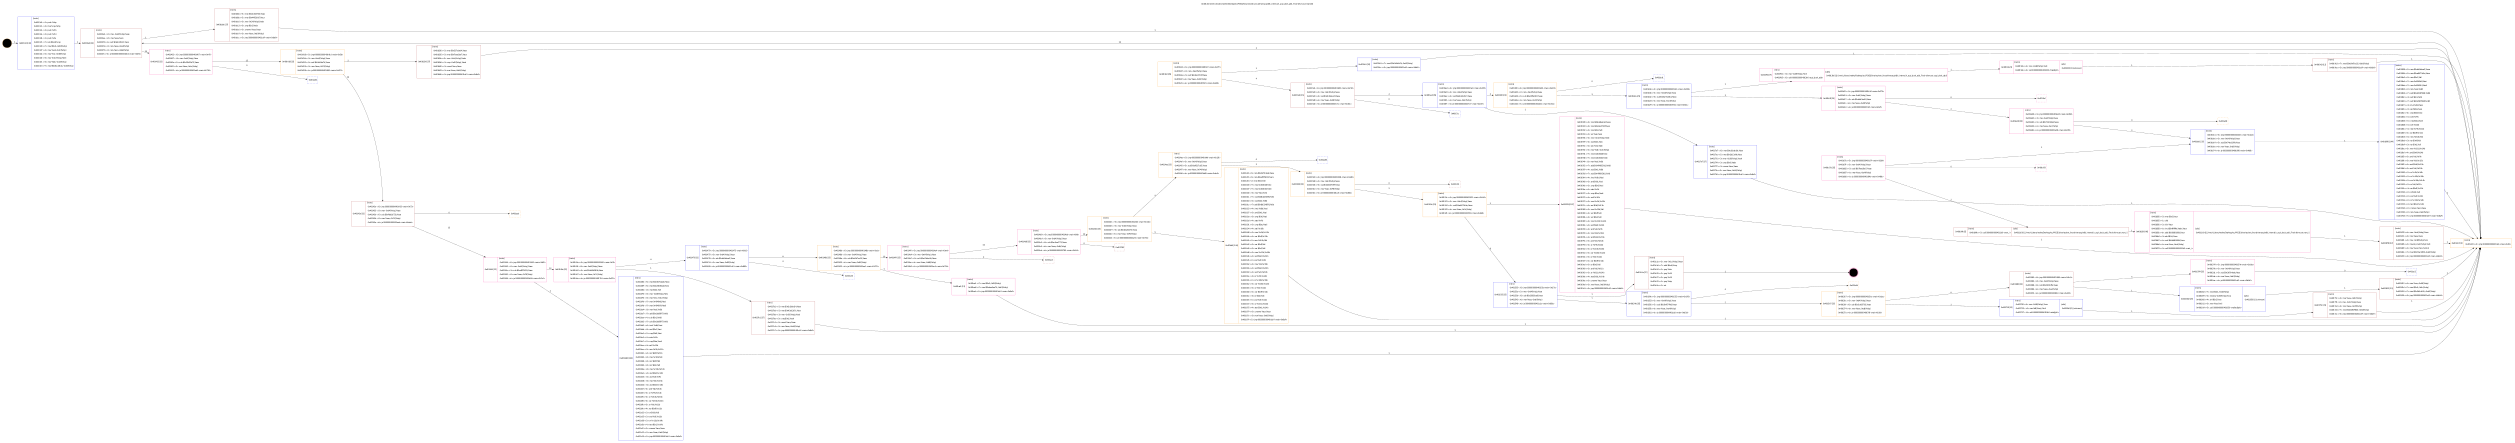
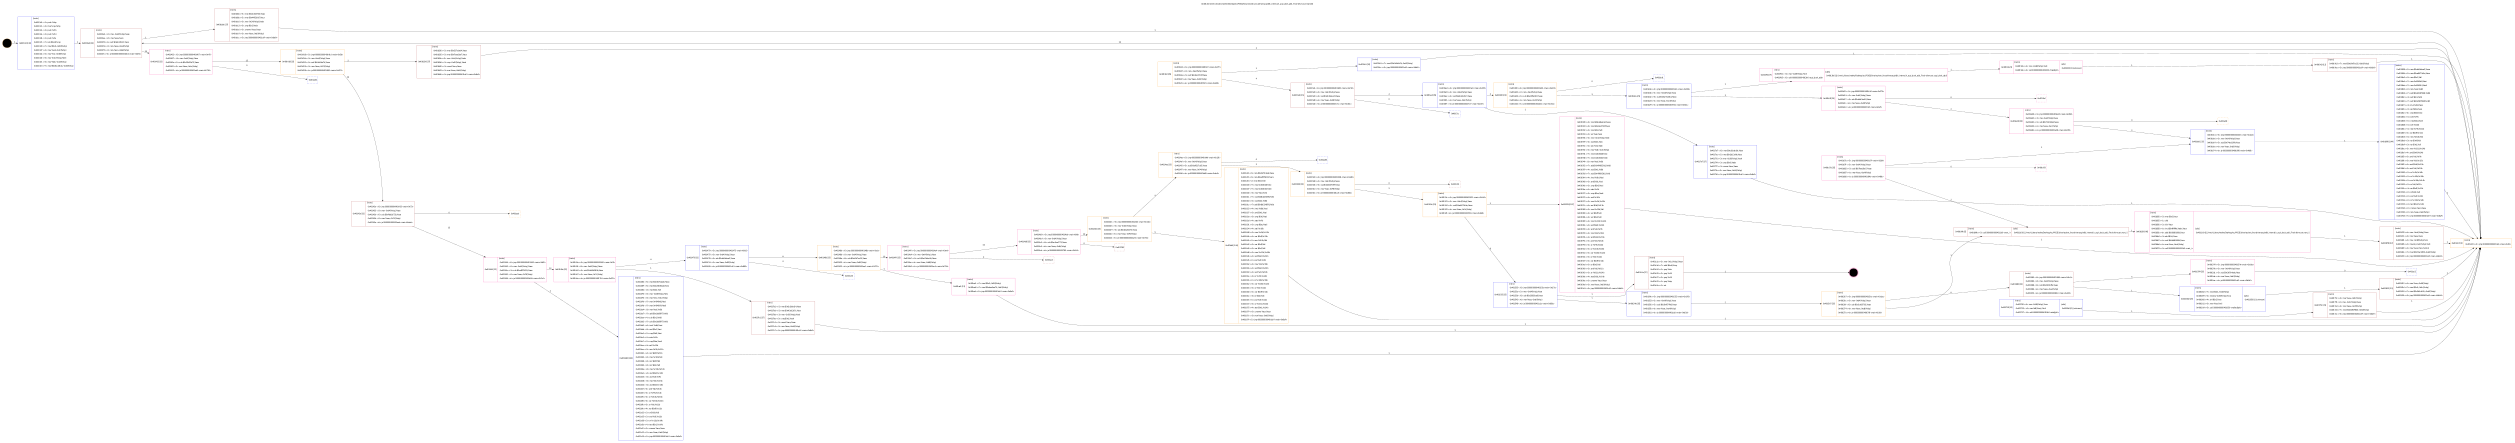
(1854, 286) -> none
(1942, 306) -> (1949, 288)
